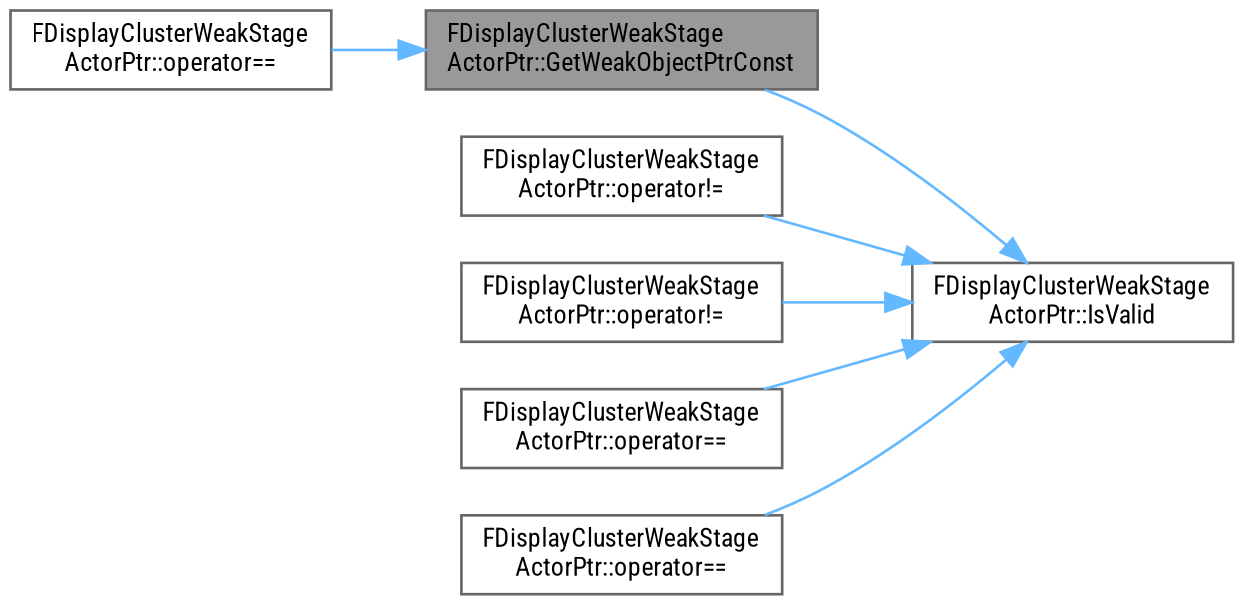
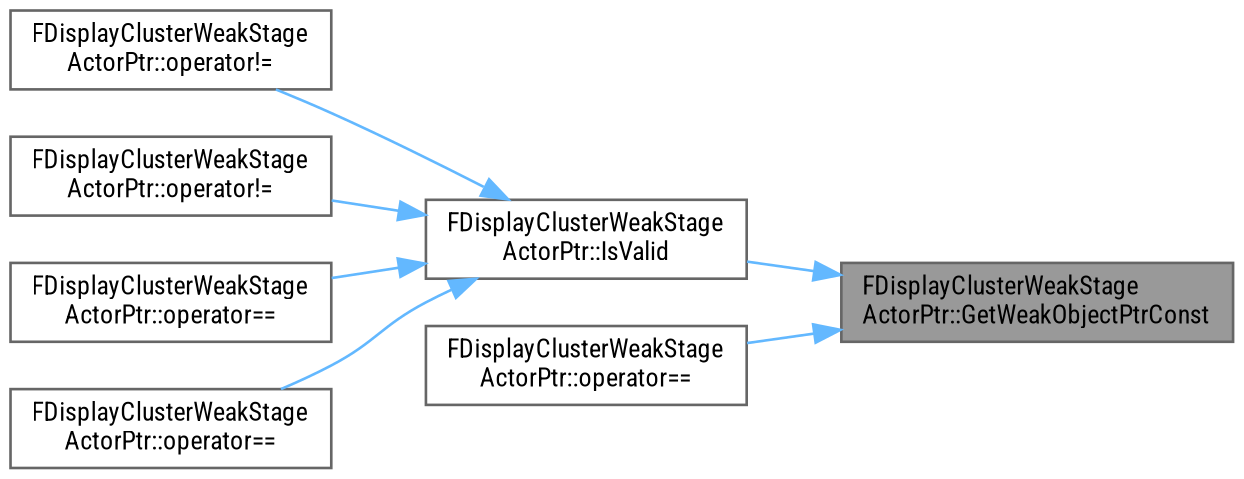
(892, 158) -> (780, 266)
